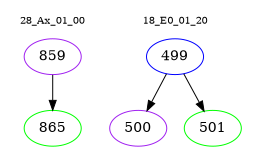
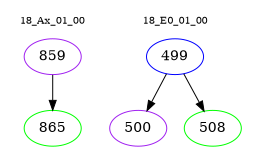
(53, 21) -> (53, 21)
(176, 21) -> (176, 21)
(213, 128) -> (213, 128)
